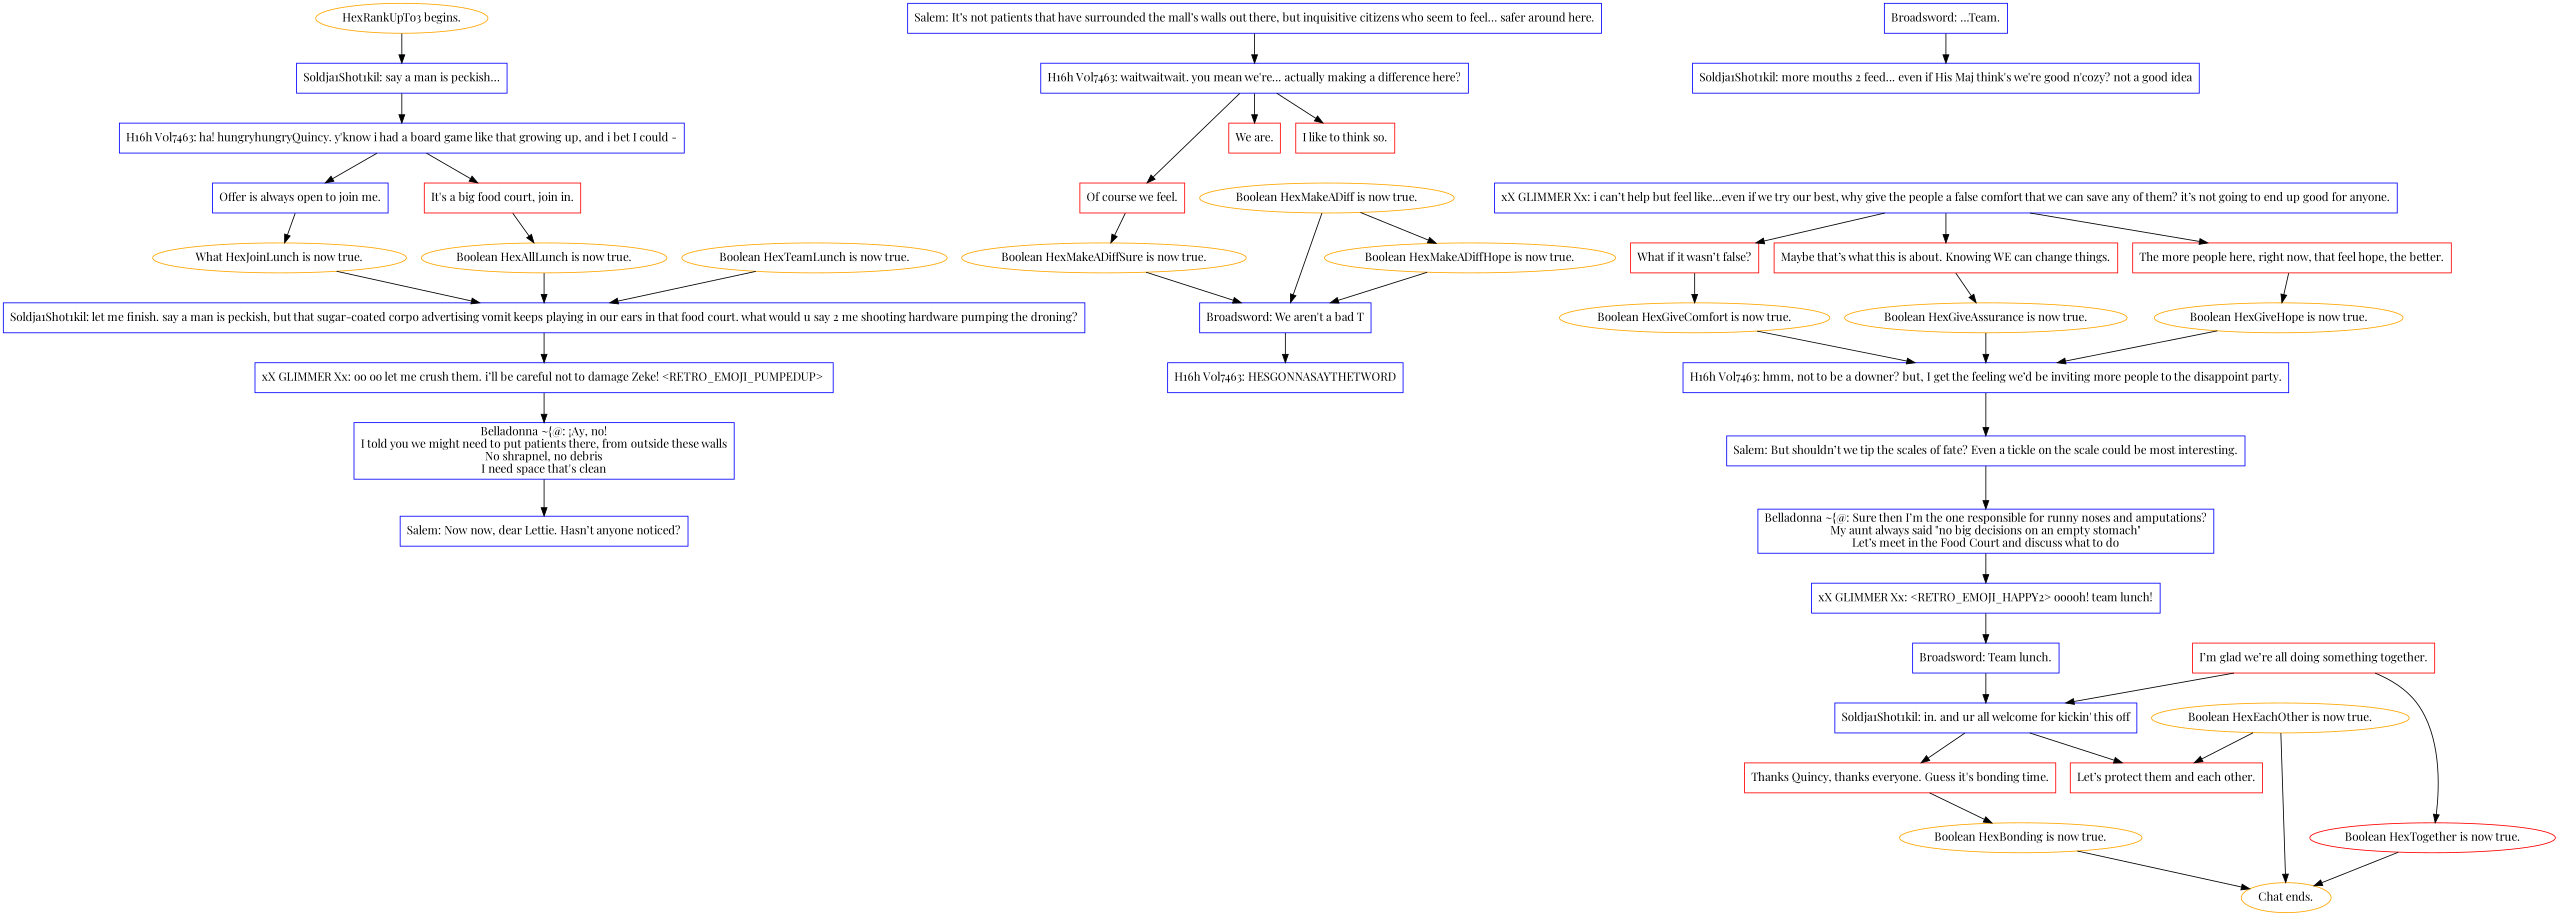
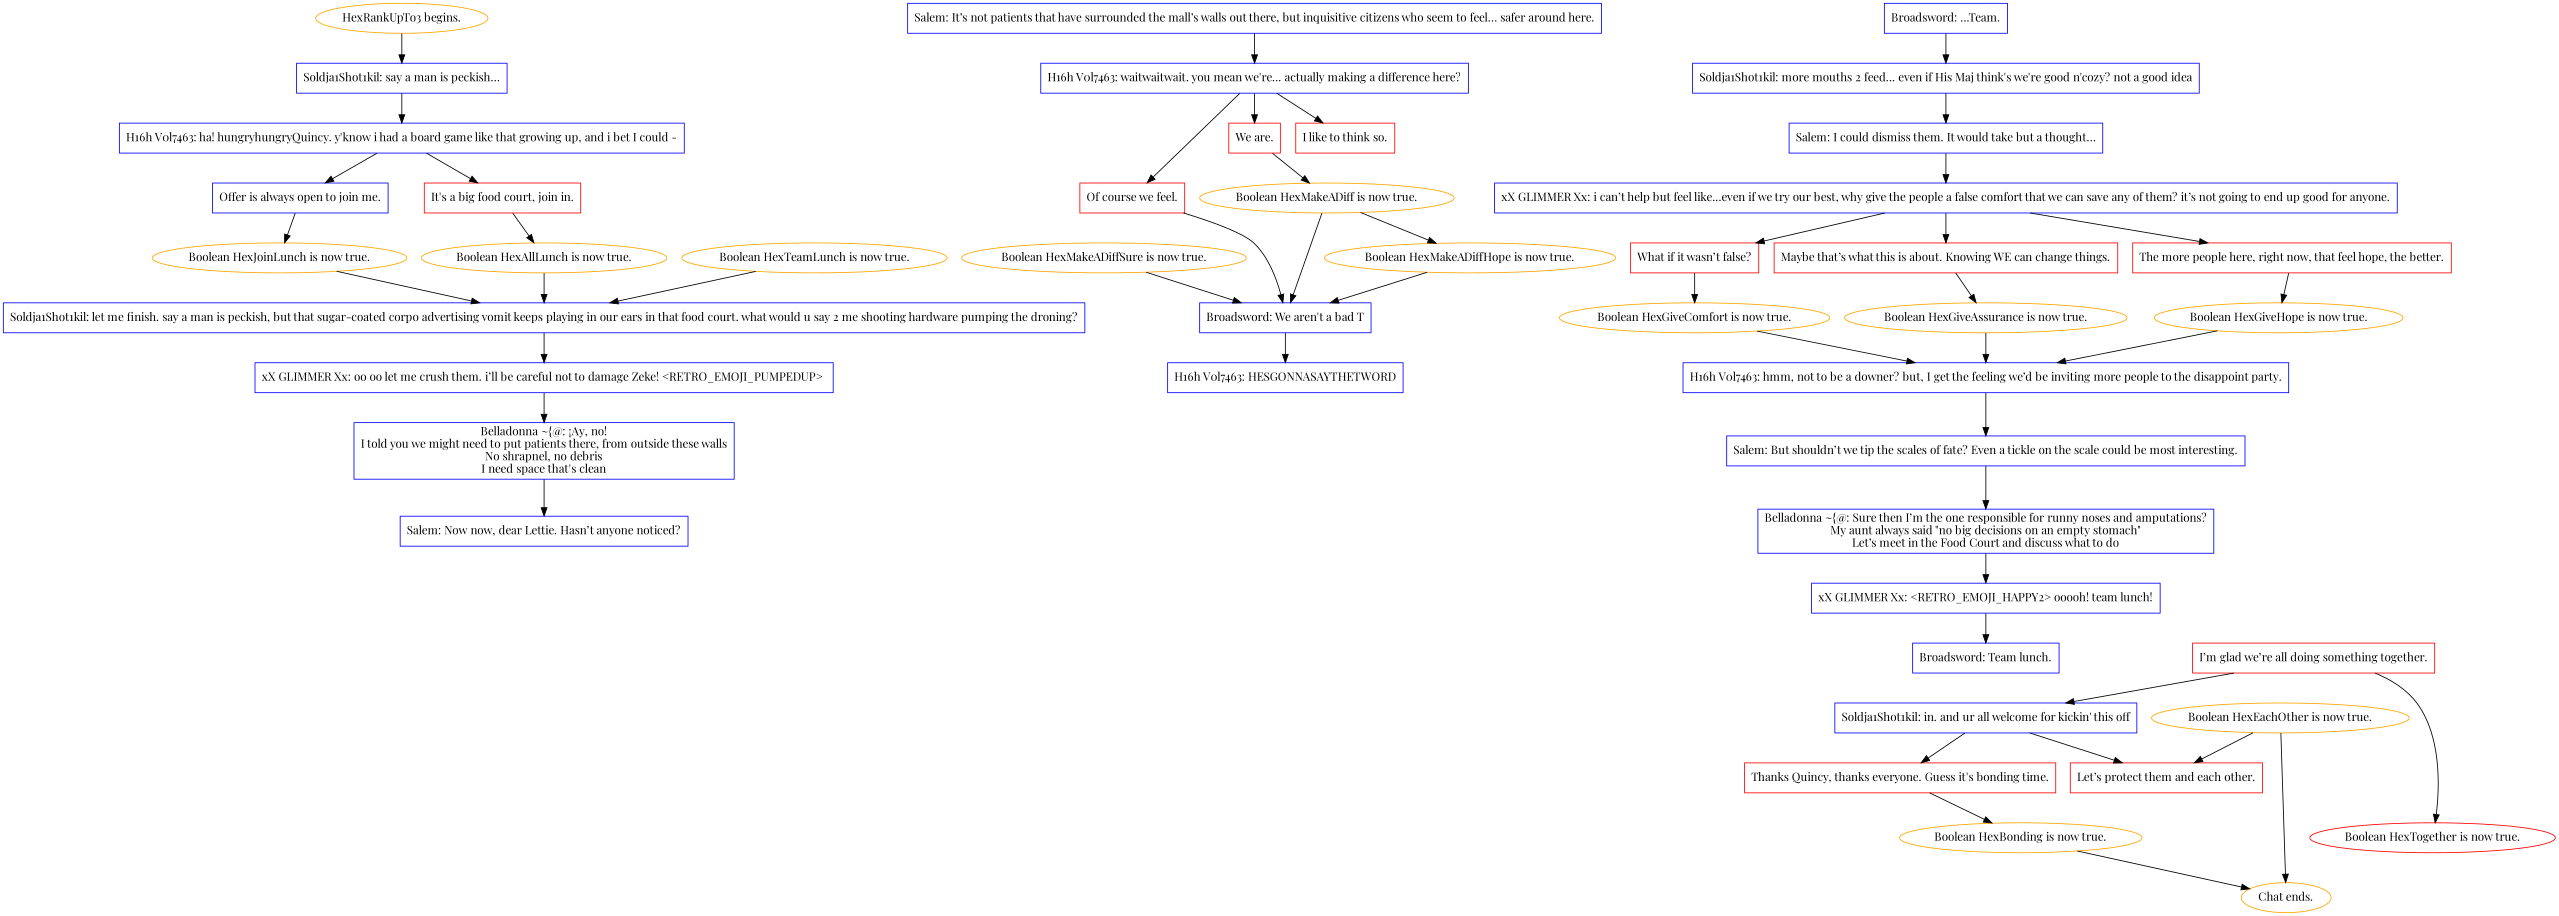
none -> (1946, 138)
none -> (1288, 166)
(1120, 224) -> (1247, 238)
(280, 258) -> (280, 258)
(1986, 684) -> none
(2360, 867) -> none
